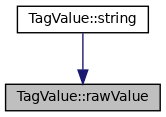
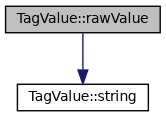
(83, 51) -> (83, 51)
